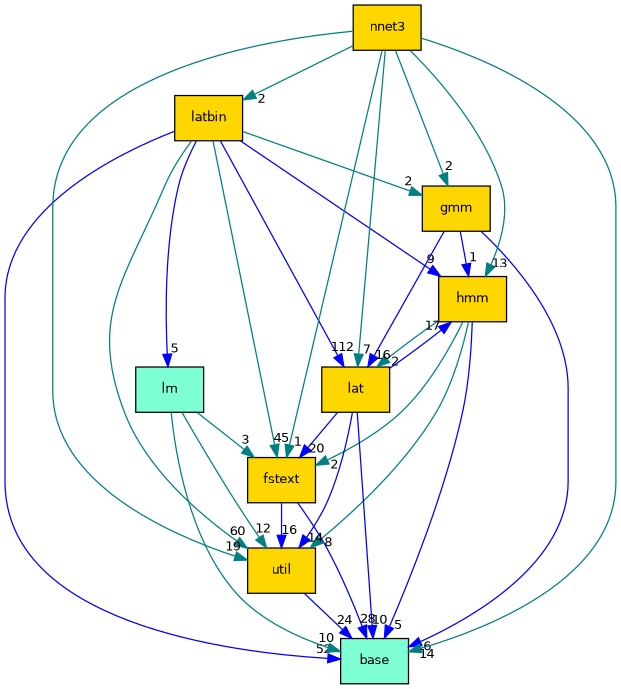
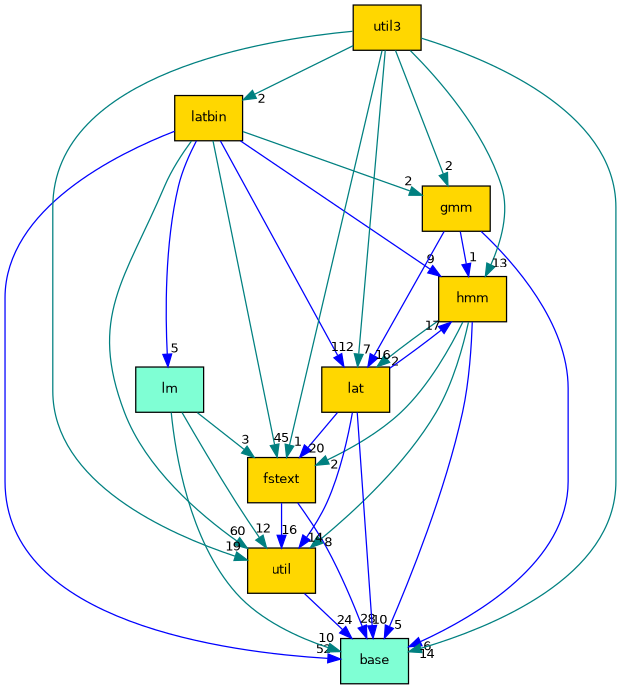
(387, 28) -> (387, 28)
